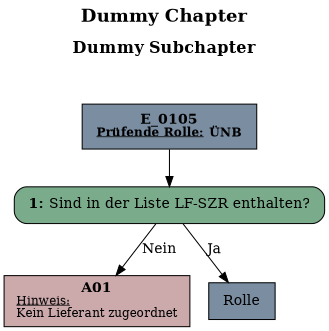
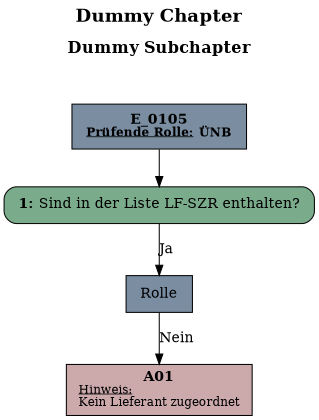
(139, 246) -> (159, 333)
